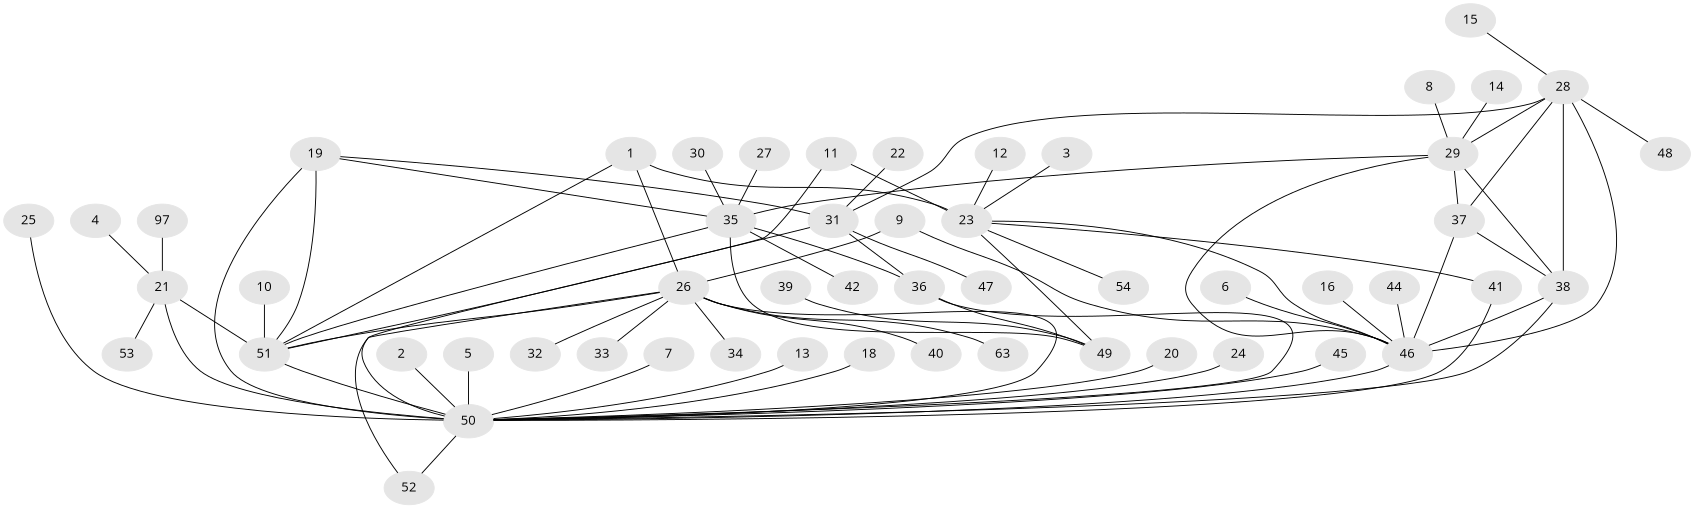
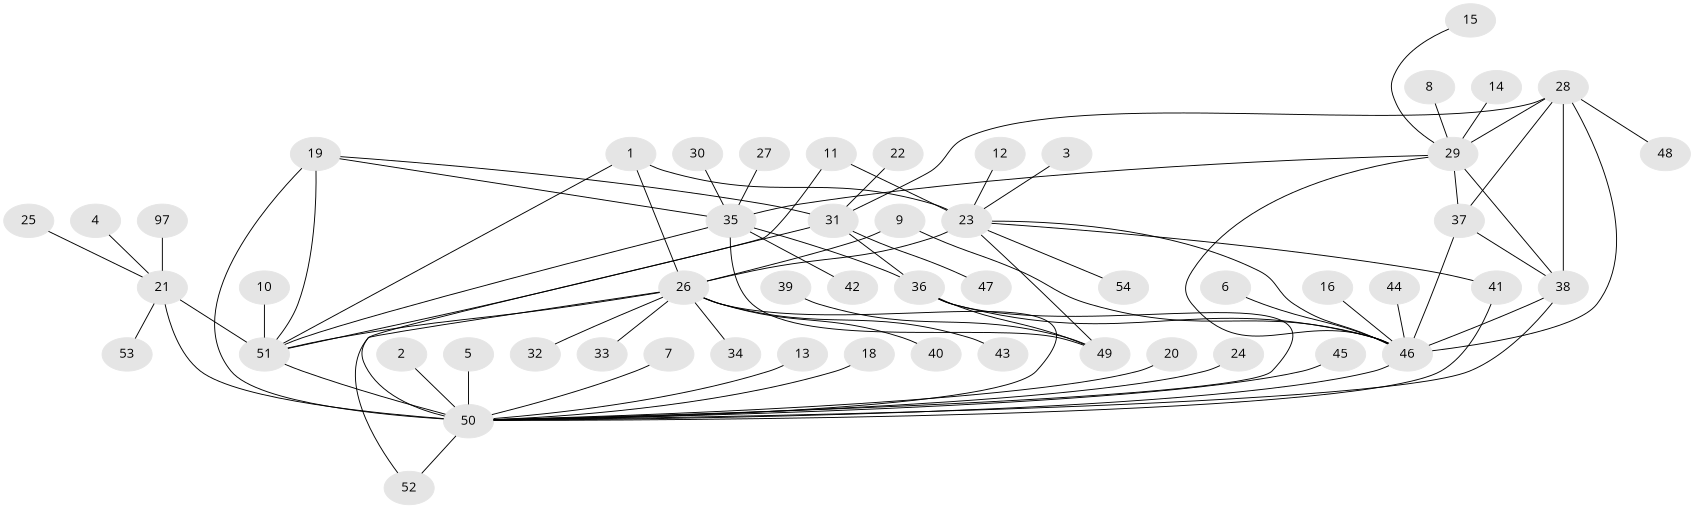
(1517, 54) -> (1392, 81)
none -> (828, 259)
none -> (1141, 322)
(1003, 354) -> (1003, 354)
(191, 401) -> (96, 254)
